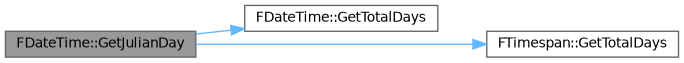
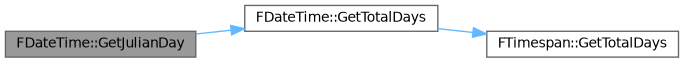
(335, 44) -> (455, 31)
